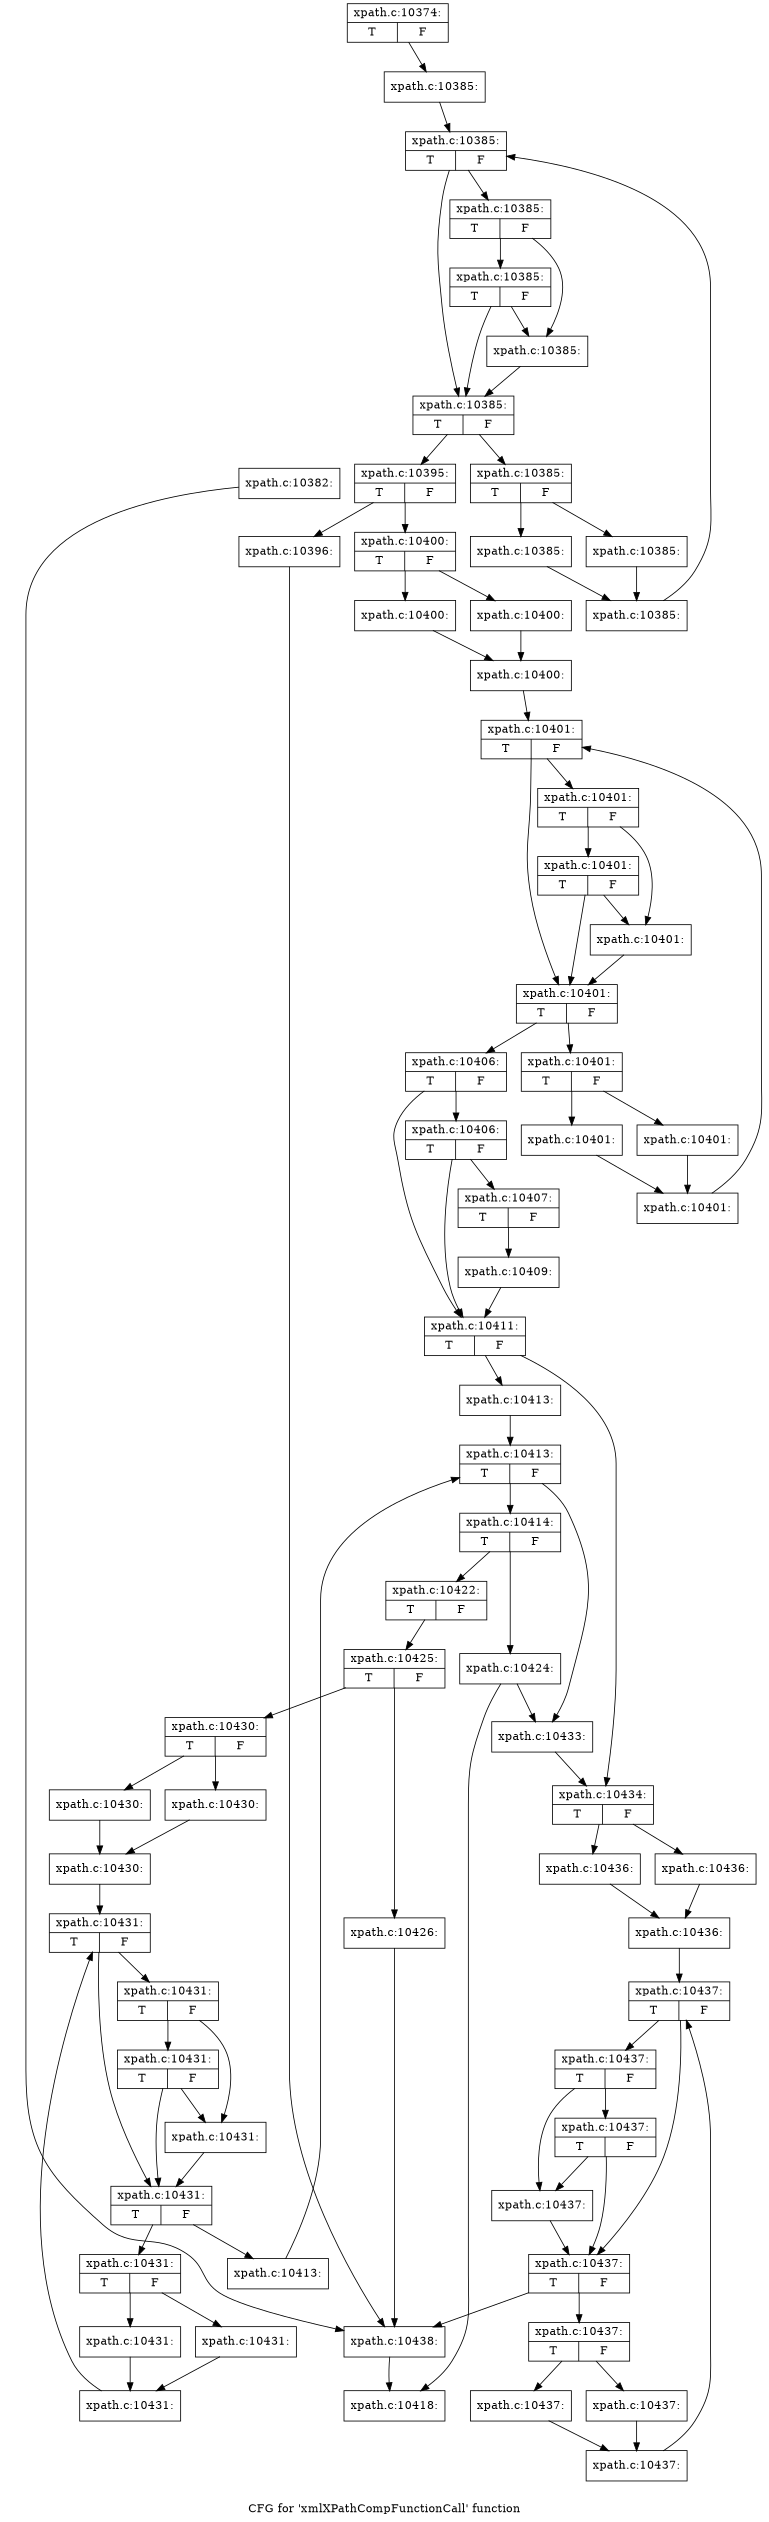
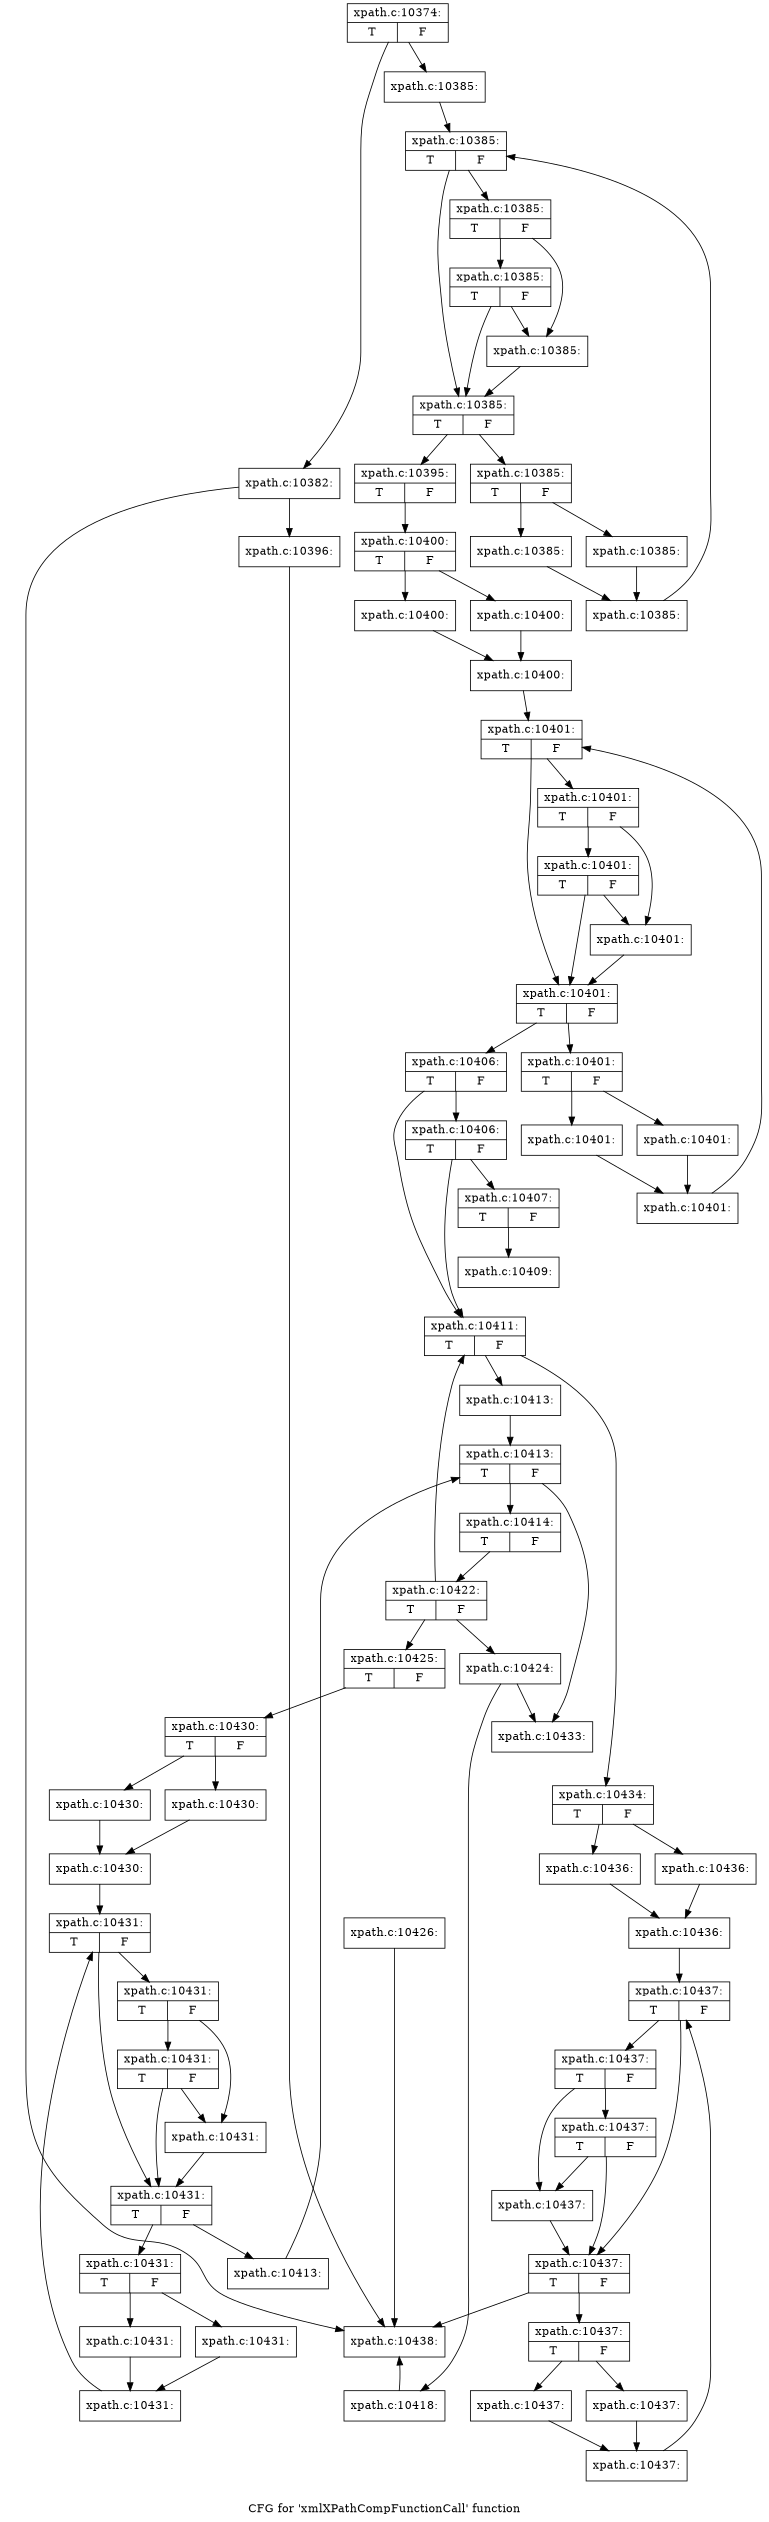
none -> (361, 257)
(347, 517) -> (289, 513)
(495, 1299) -> (438, 1471)
(510, 1598) -> (472, 1634)
(568, 1766) -> none
(394, 1799) -> none
(389, 2370) -> (400, 2378)
